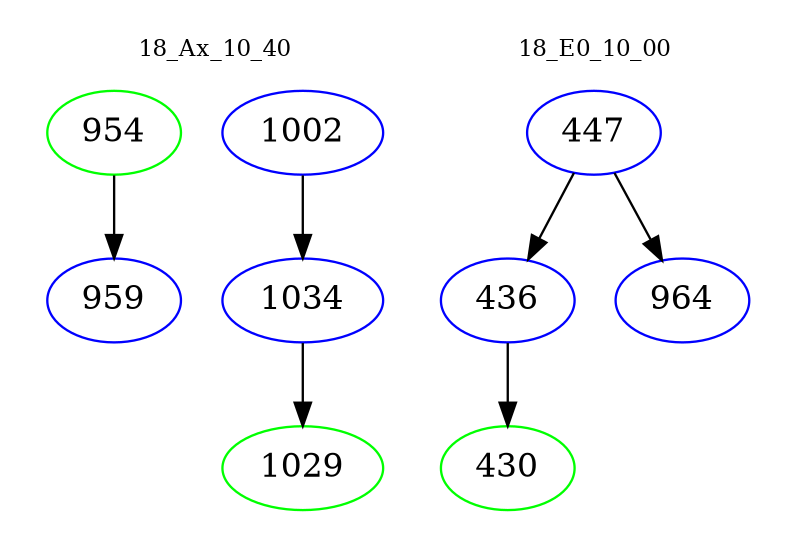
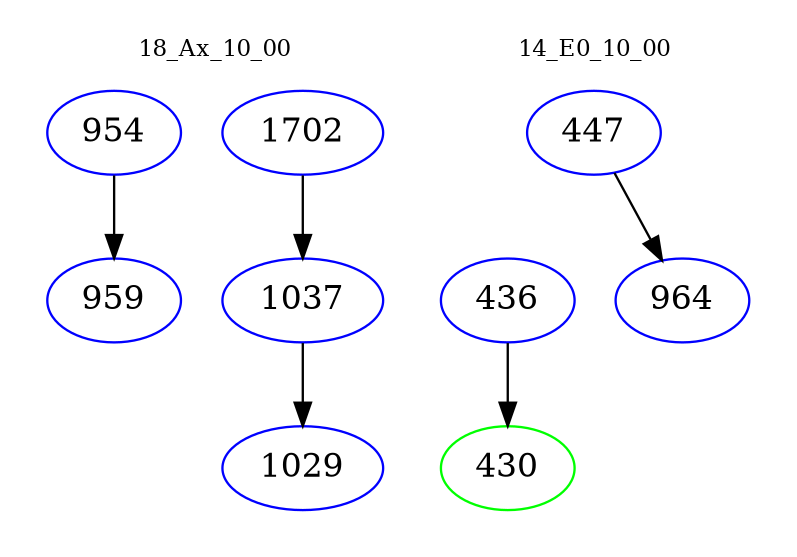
(215, 50) -> (215, 50)
(595, 50) -> (595, 50)
(114, 133) -> (114, 133)
(303, 133) -> (303, 133)
(557, 206) -> none
(303, 300) -> (303, 300)
(303, 468) -> (303, 468)
